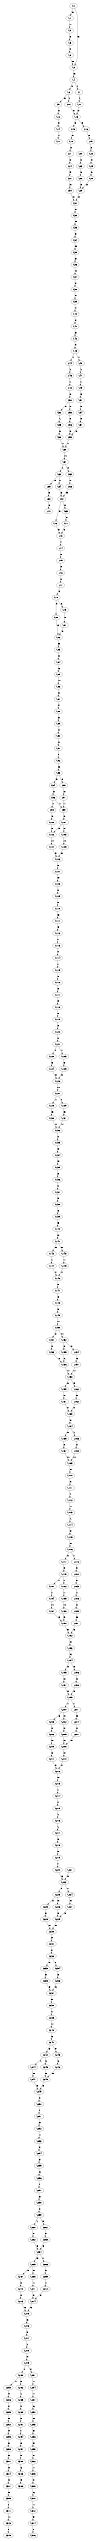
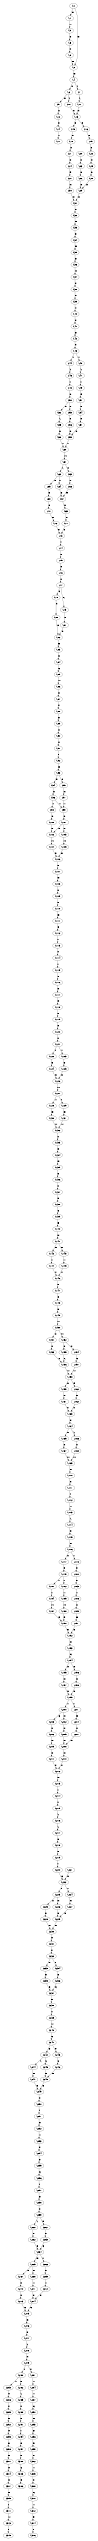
(59, 511) -> (52, 517)
(60, 603) -> (62, 597)
